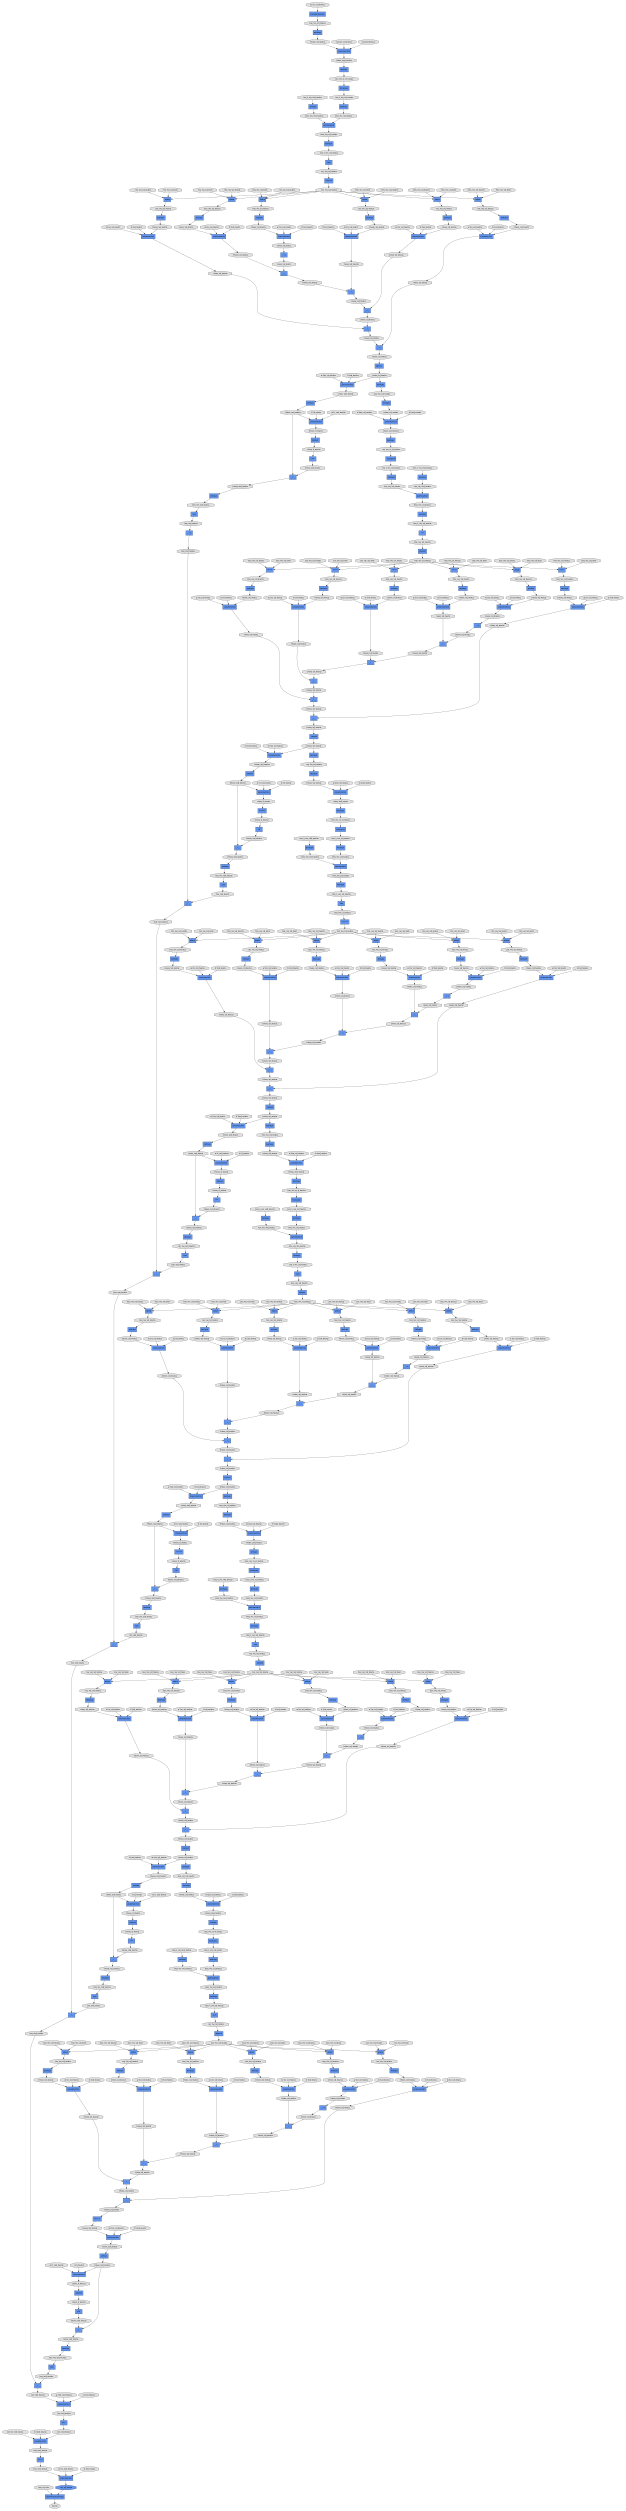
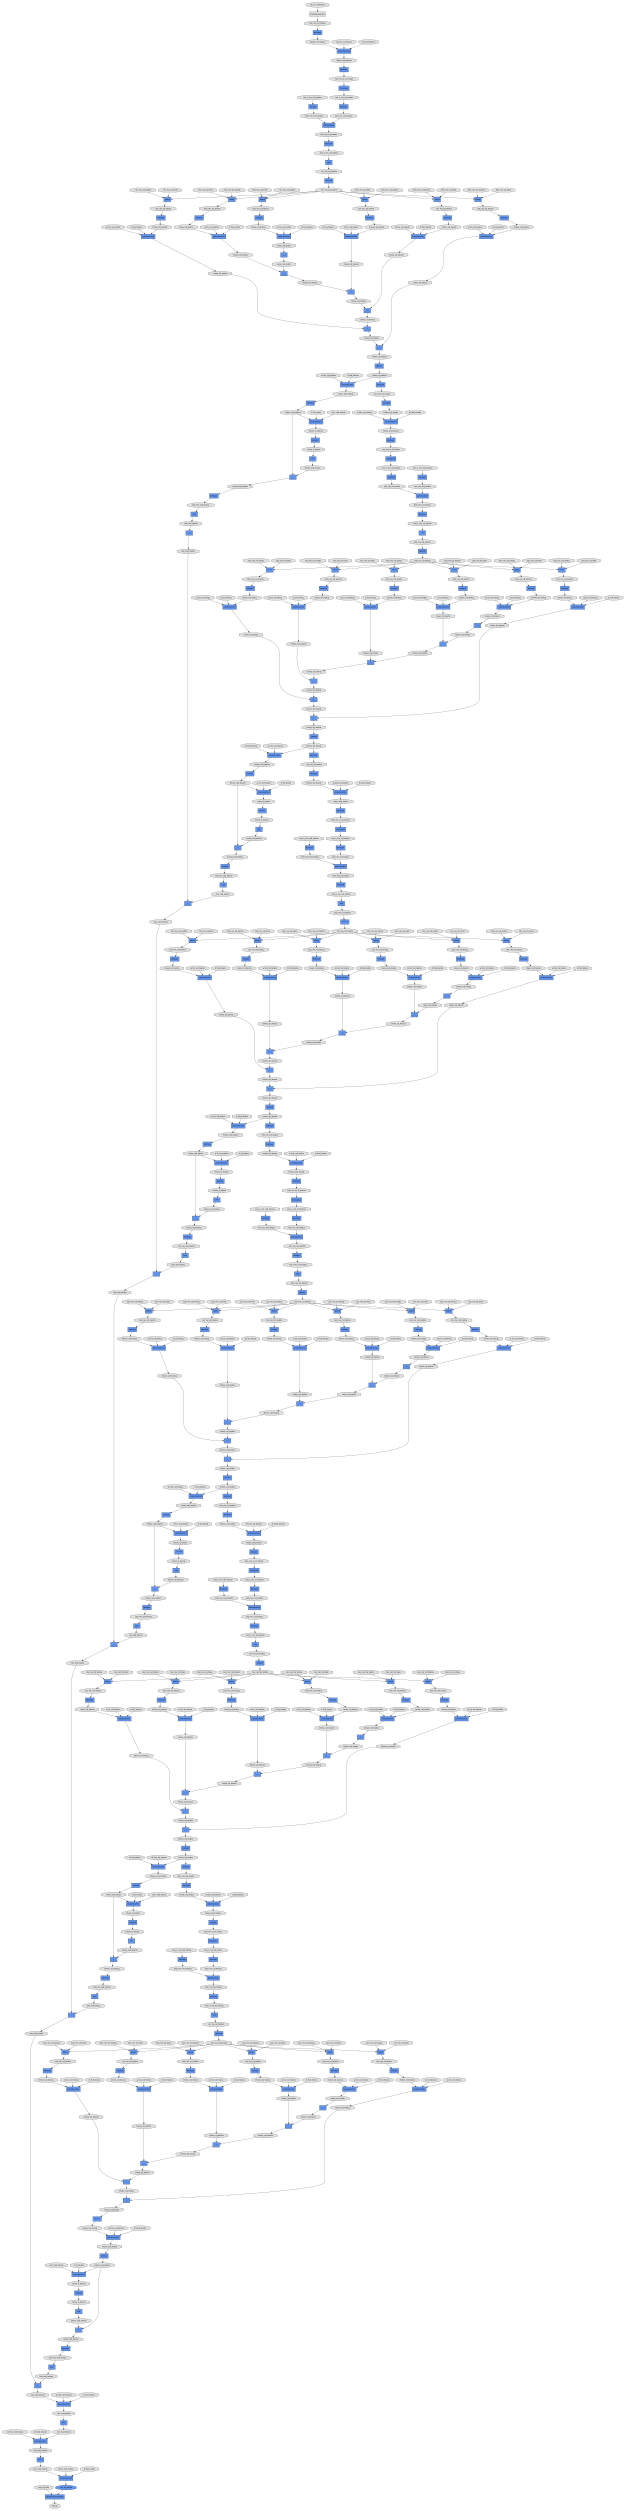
(318, 14) -> (318, 14)
